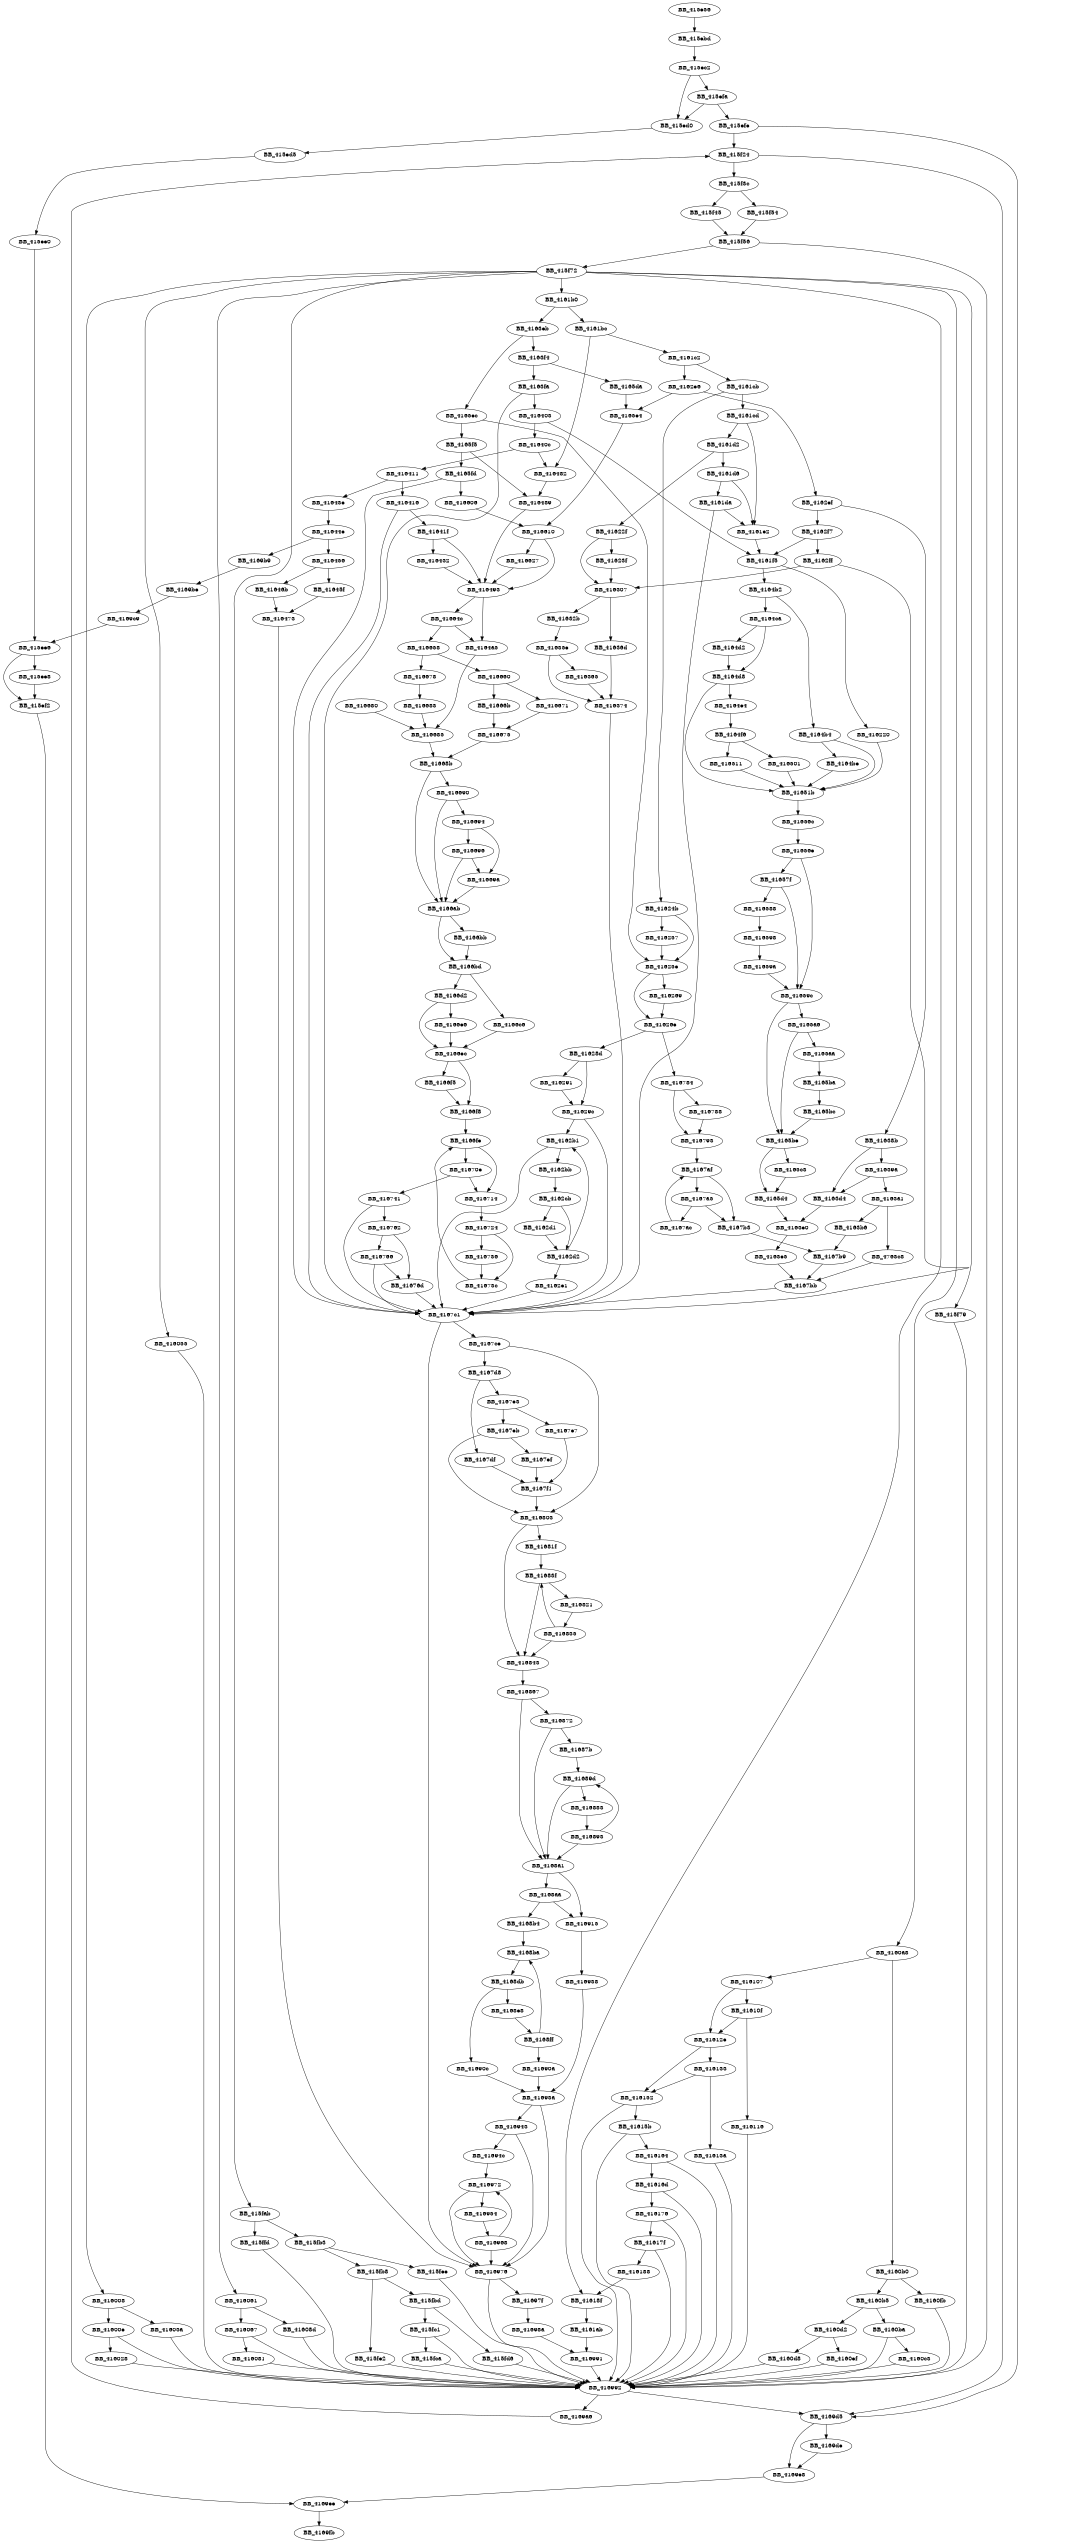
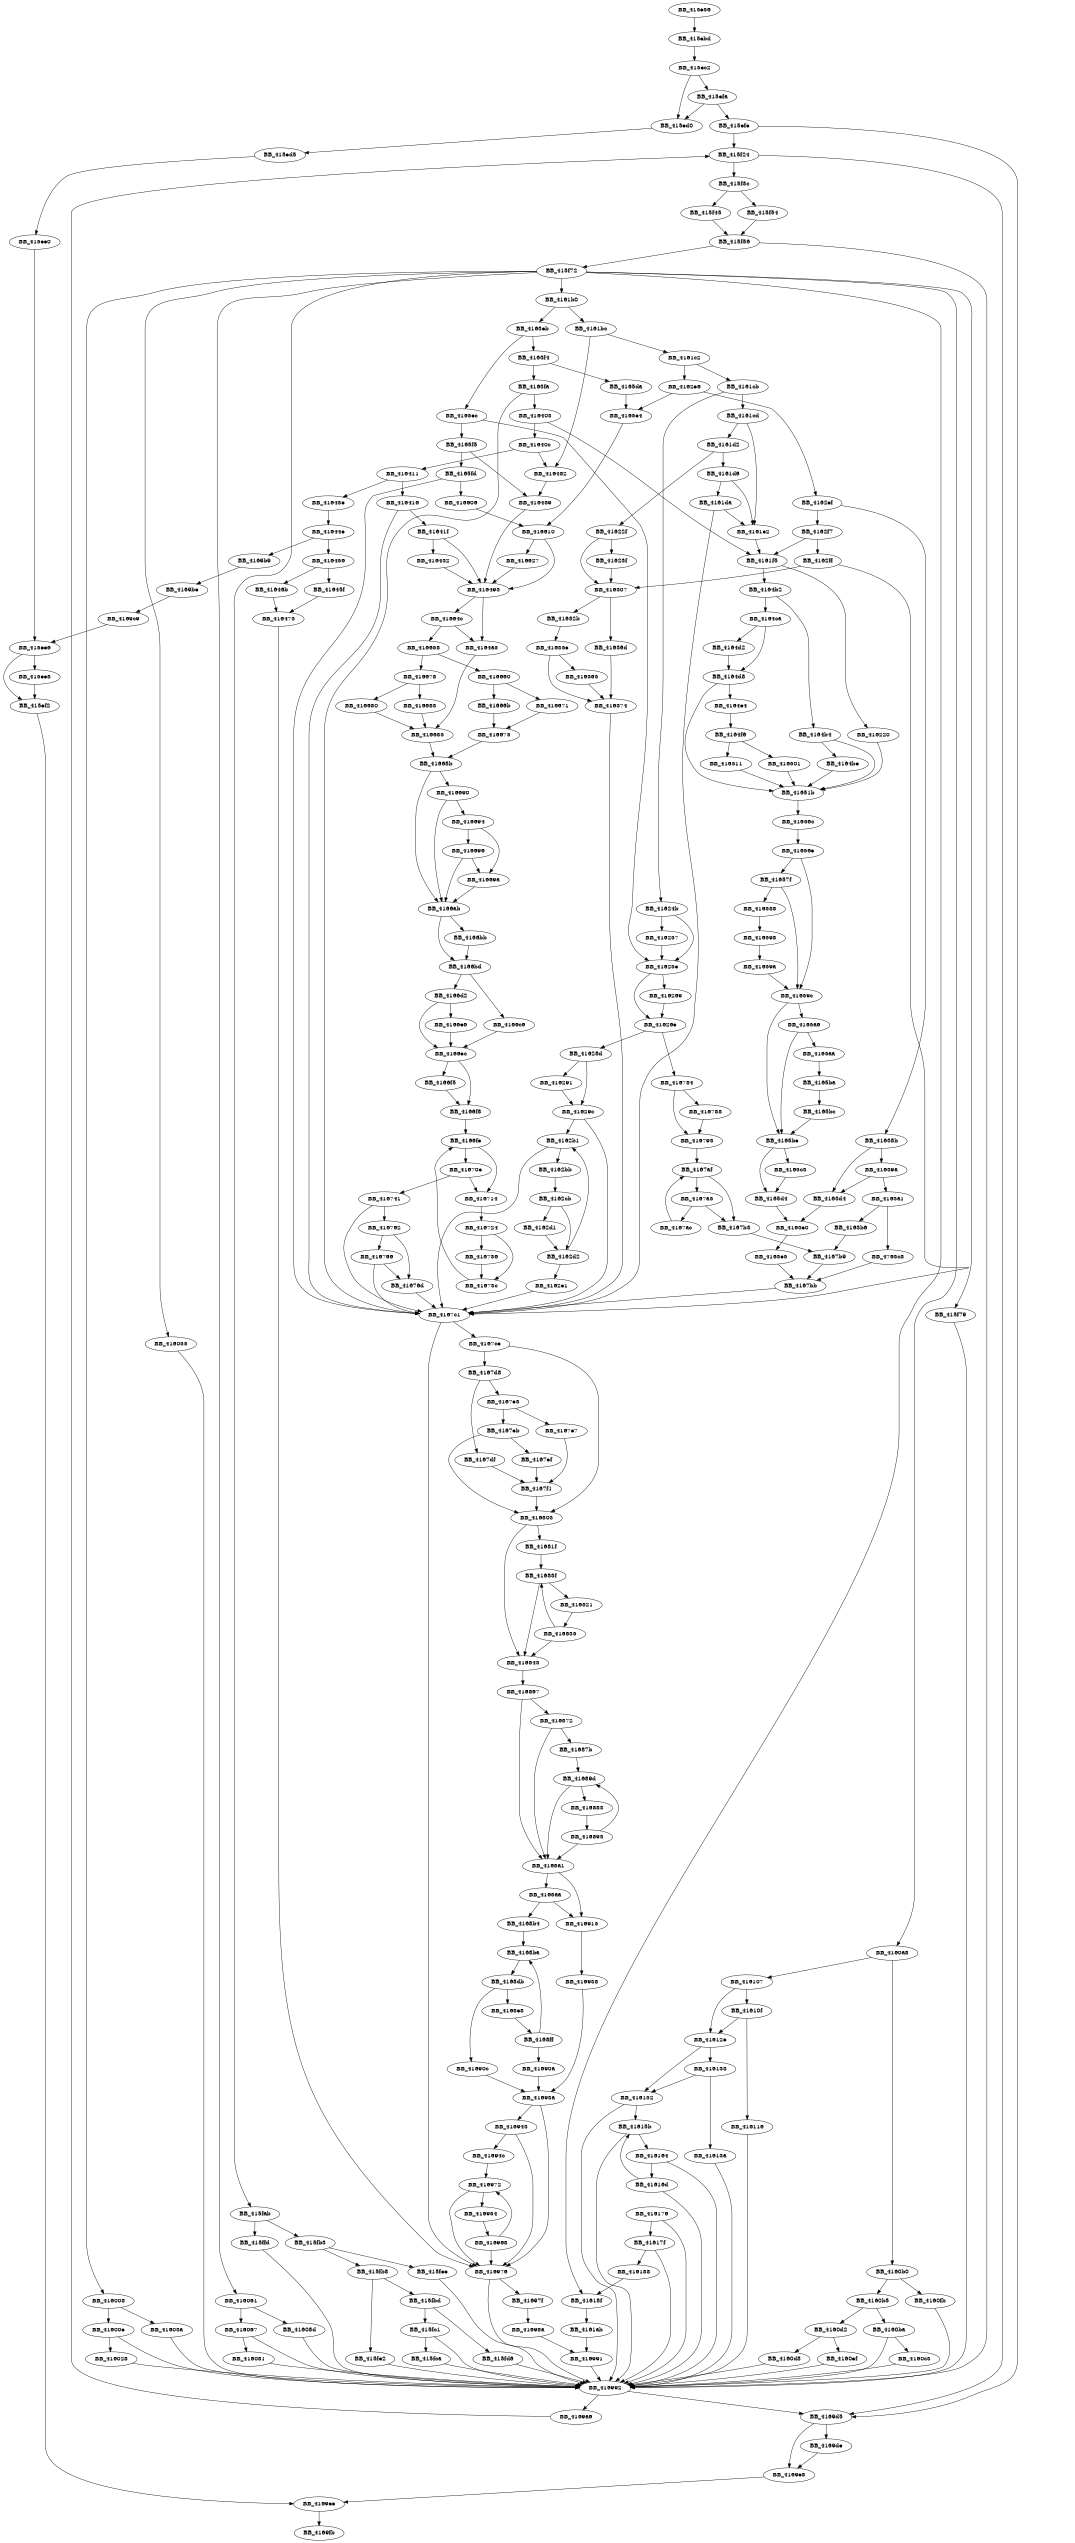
none -> (392, 691)
(652, 2198) -> (622, 2161)
